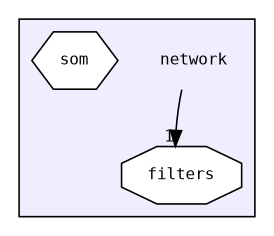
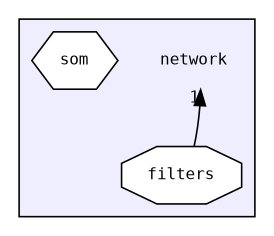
(178, 110) -> (198, 126)
